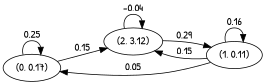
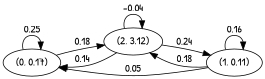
(185, 36) -> (185, 42)
(82, 48) -> (82, 42)
(185, 52) -> (185, 59)
none -> (93, 64)
